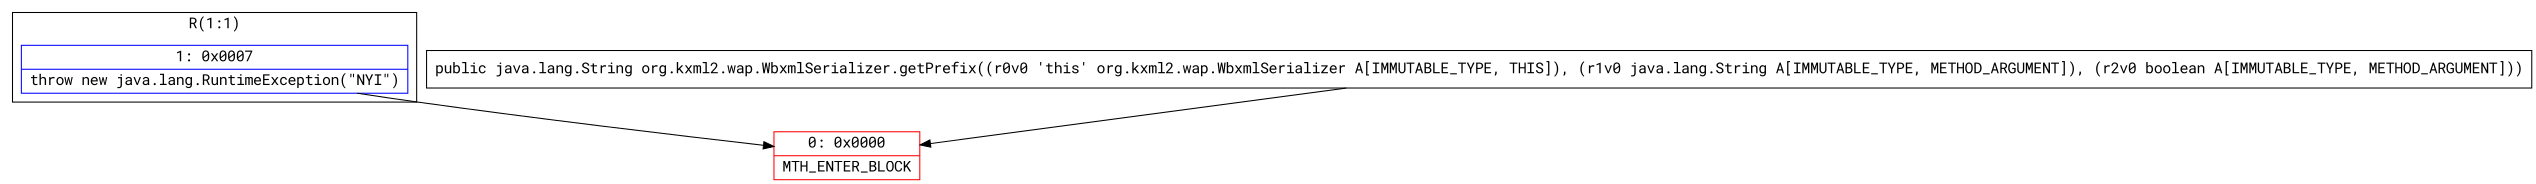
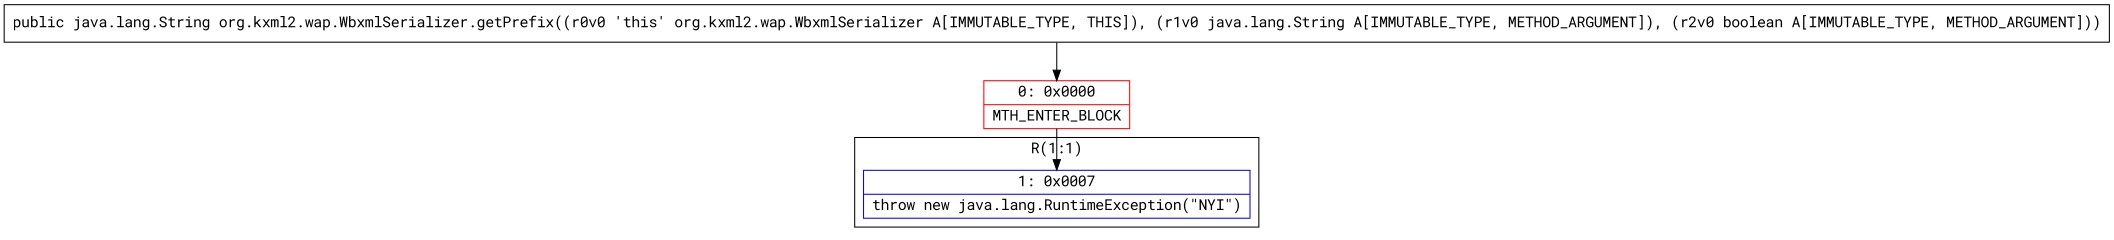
(560, 121) -> (1057, 144)
